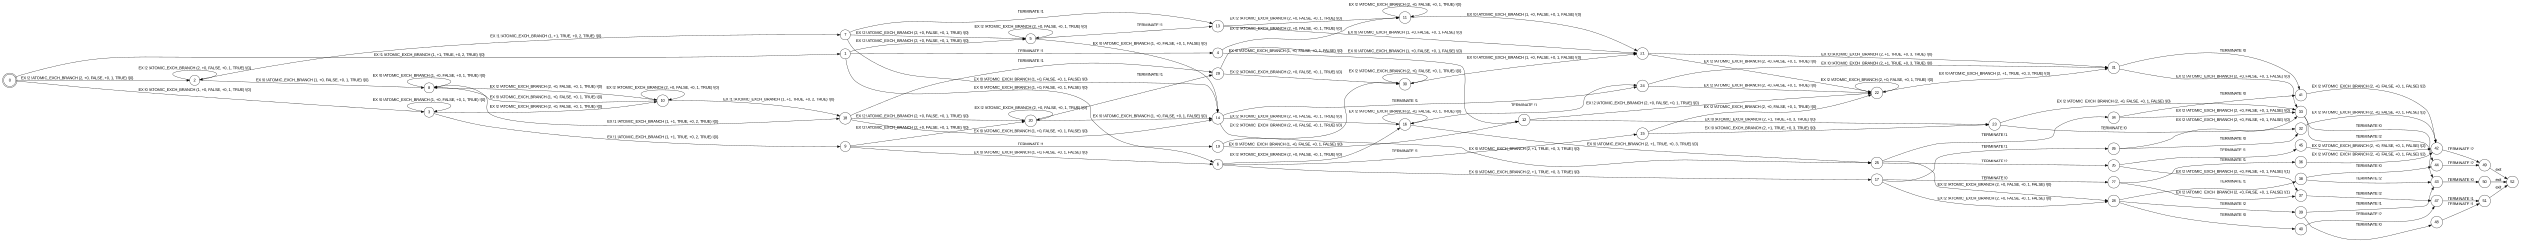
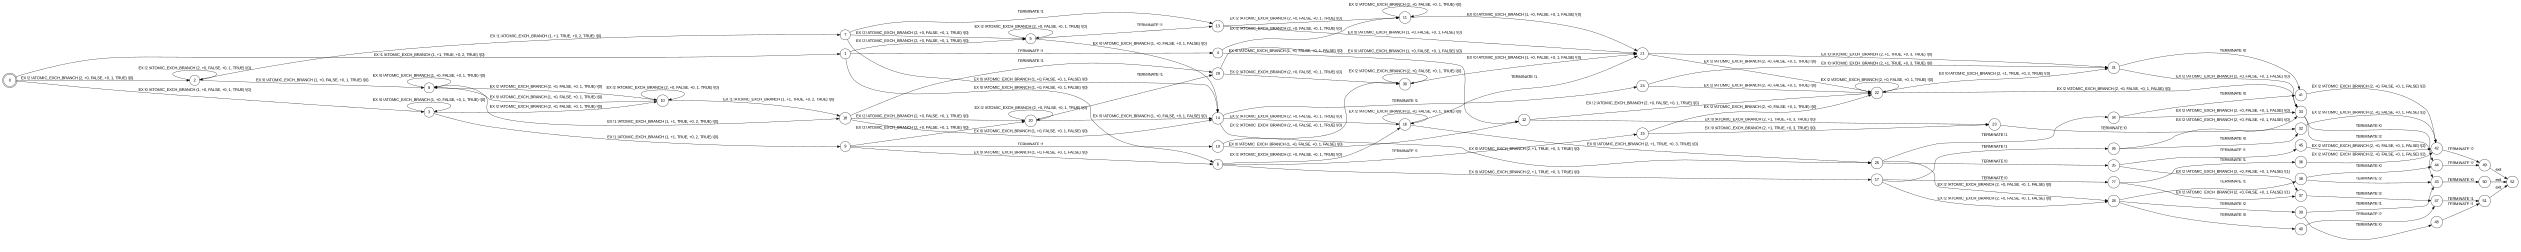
(2146, 104) -> (2095, 91)
(1527, 113) -> (1522, 89)
(1995, 161) -> (1995, 161)
